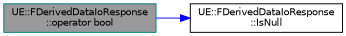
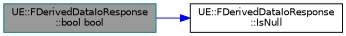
(80, 18) -> (80, 18)
